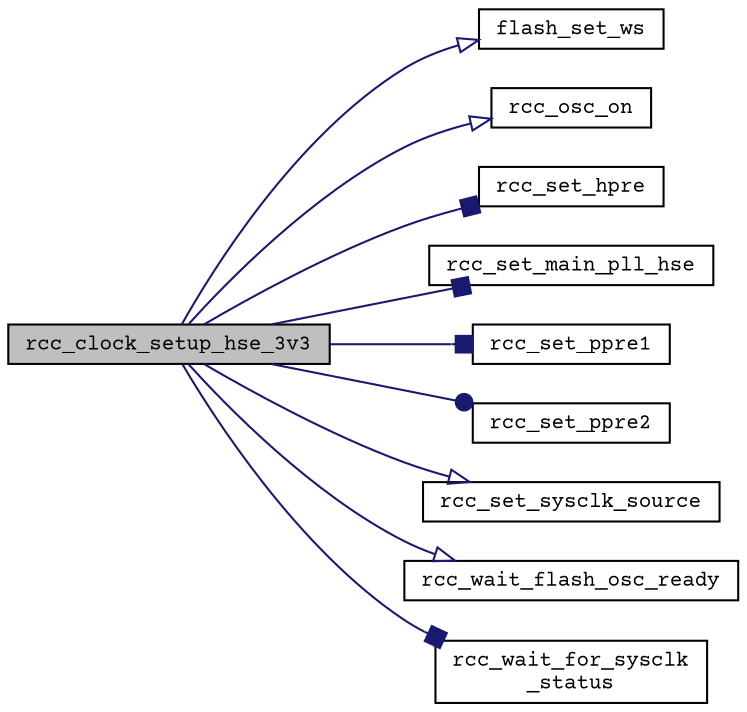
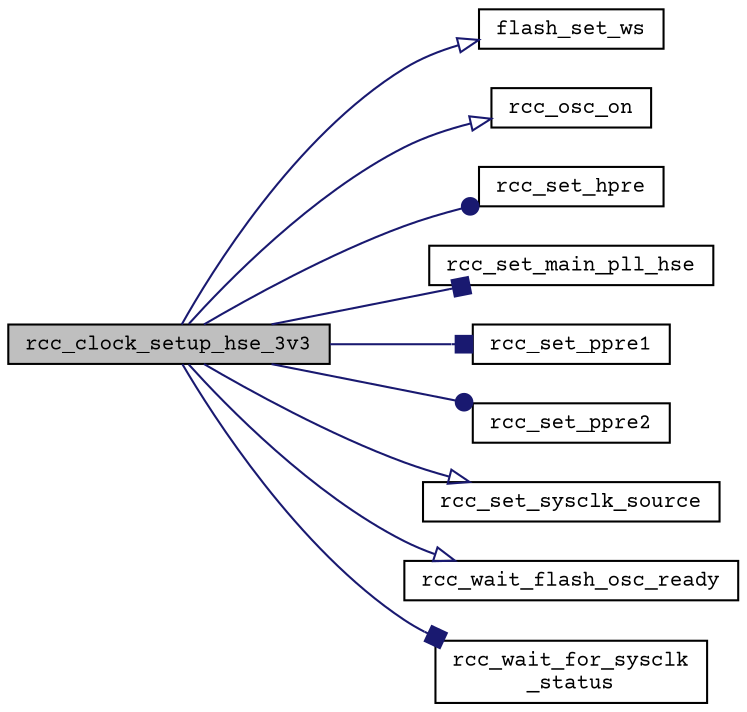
(327, 259) -> (329, 258)
